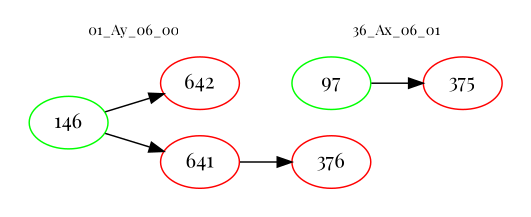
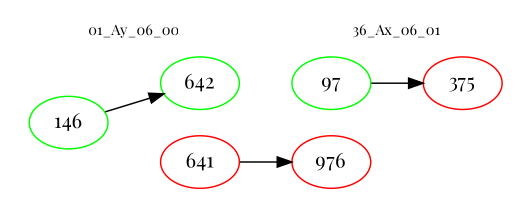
(200, 83) -> (200, 83)
(127, 140) -> none
(331, 162) -> (331, 162)
